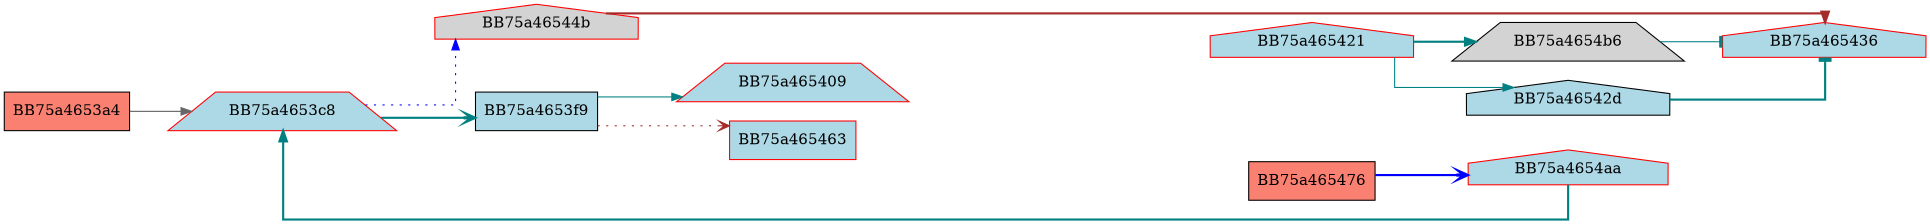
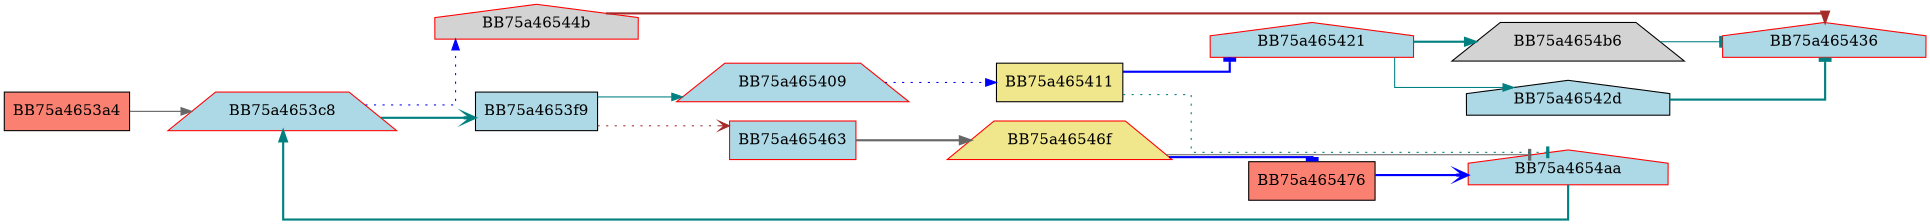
none -> (1060, 82)
none -> (1060, 140)
